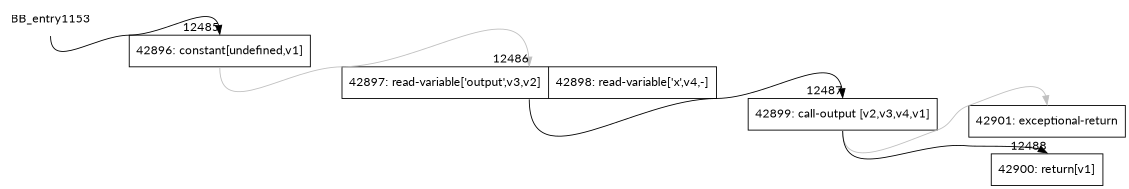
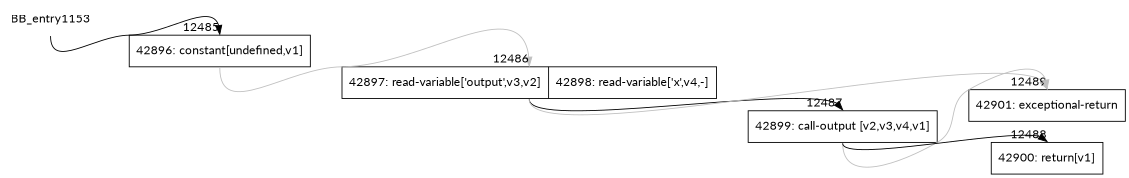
none -> (797, 93)
